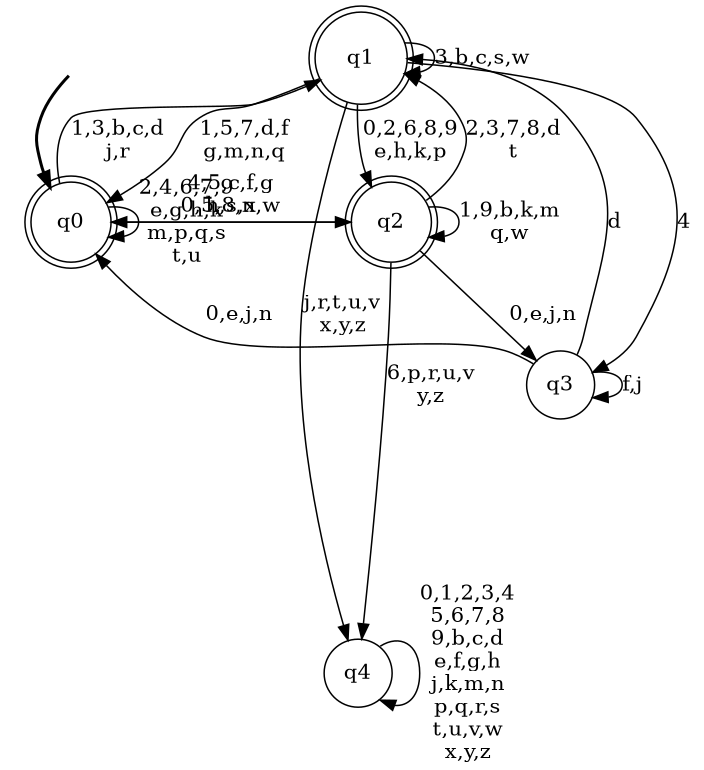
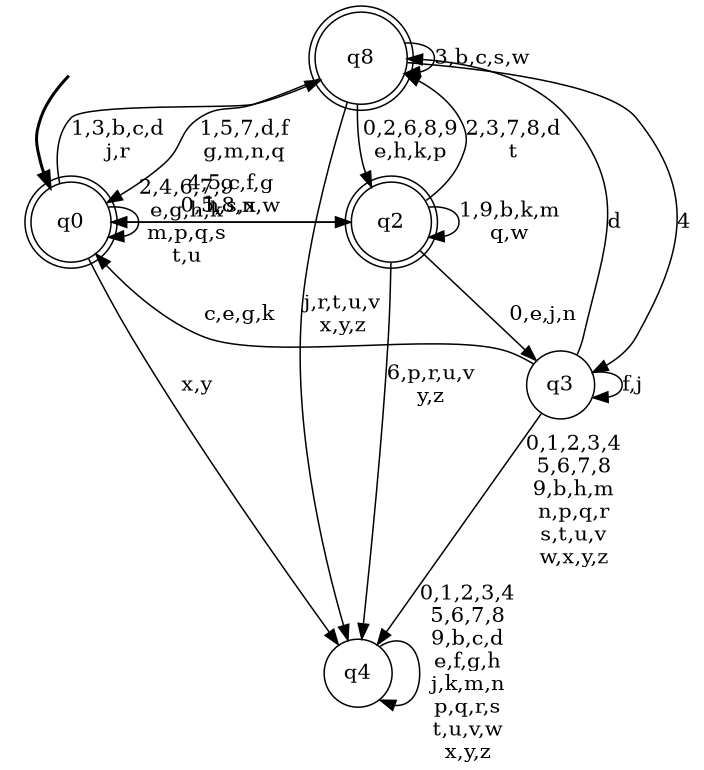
(361, 58) -> (361, 58)
(240, 314) -> (240, 314)
none -> (203, 449)
none -> (464, 523)
